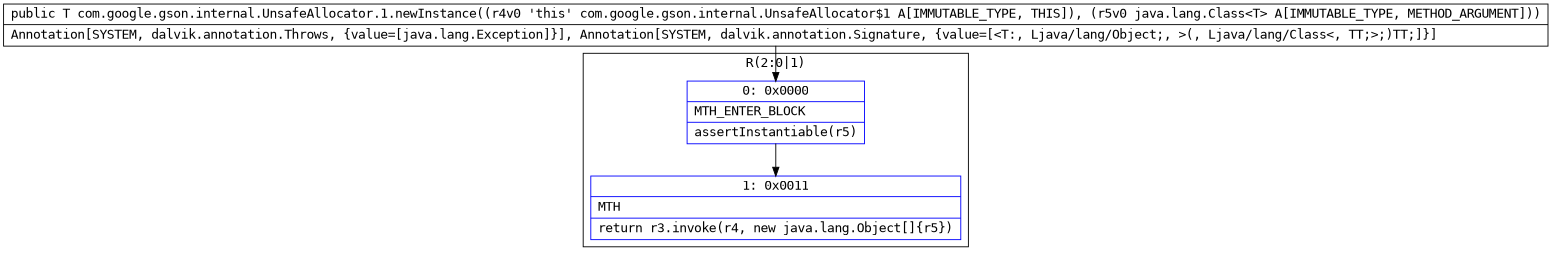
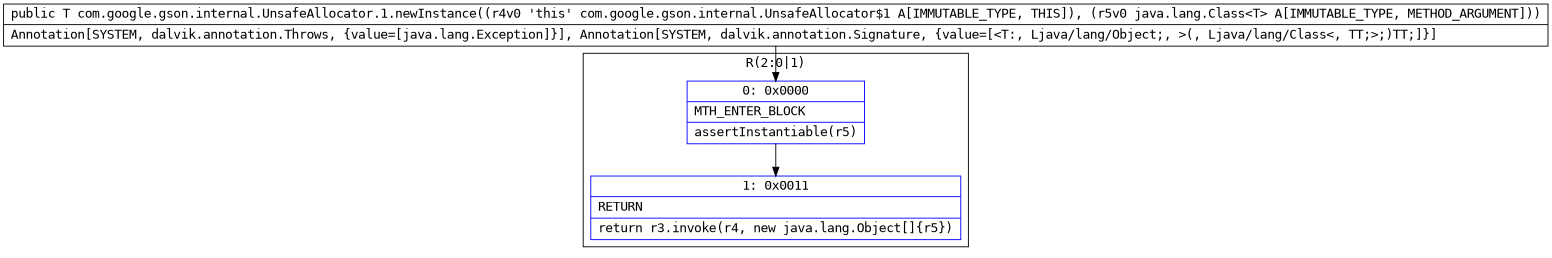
(609, 207) -> (620, 207)
